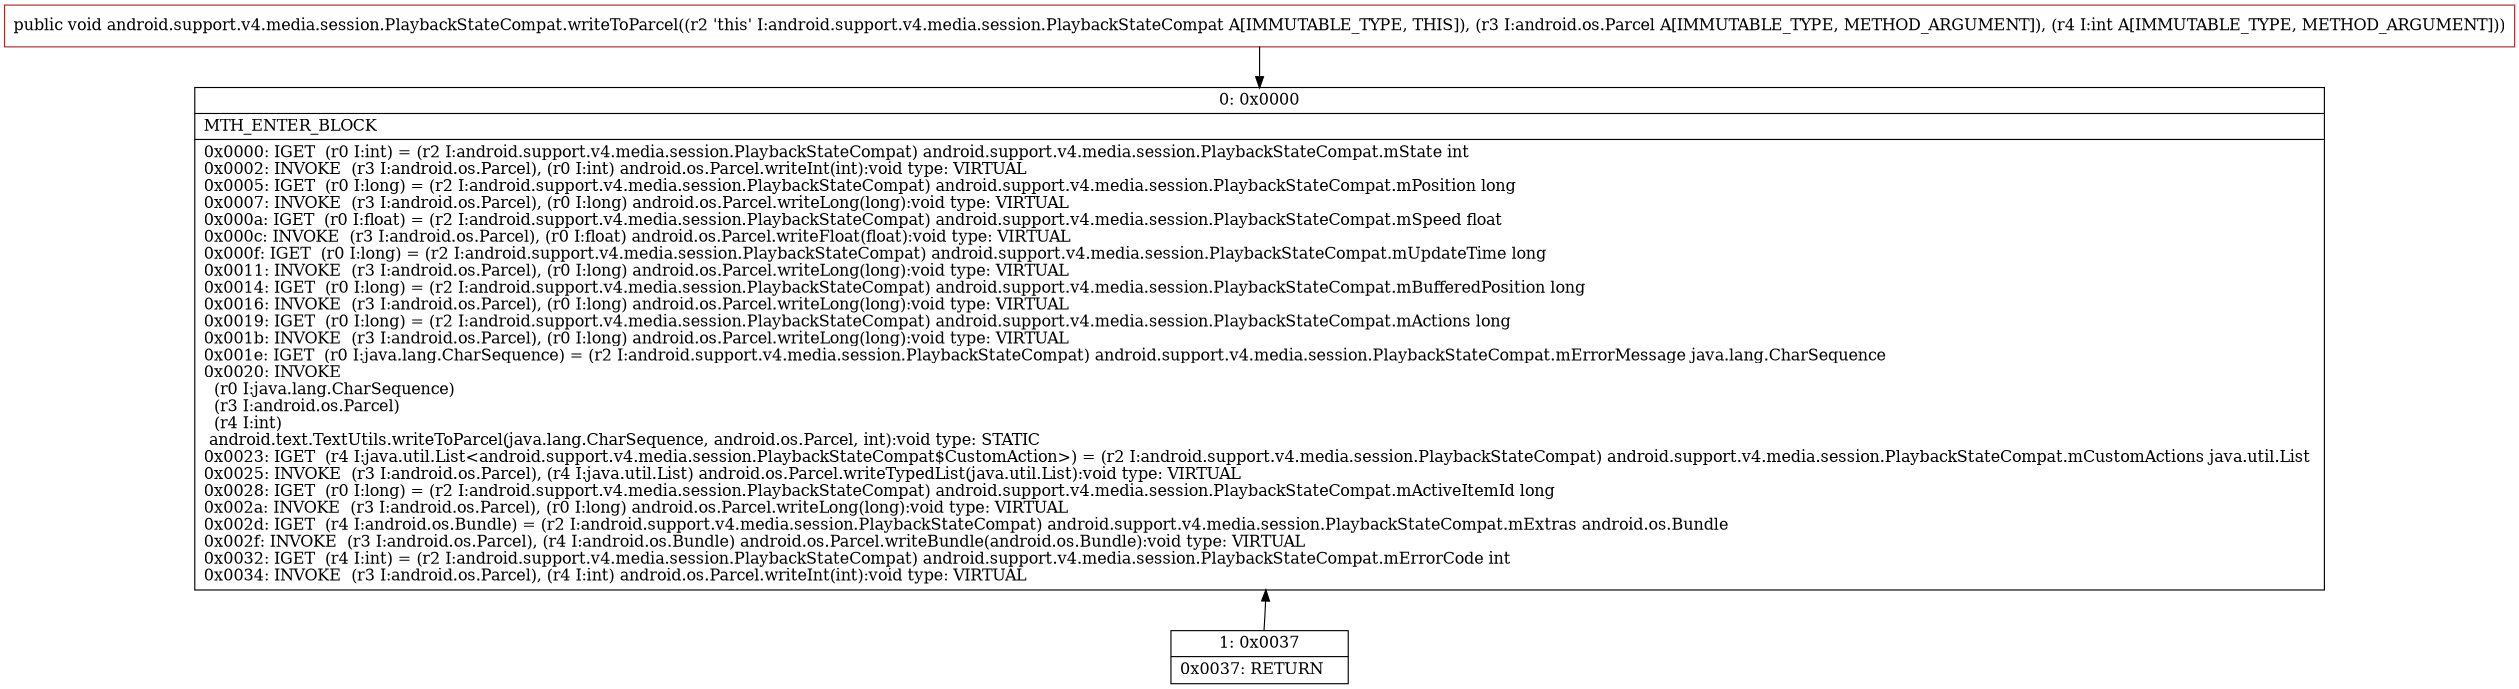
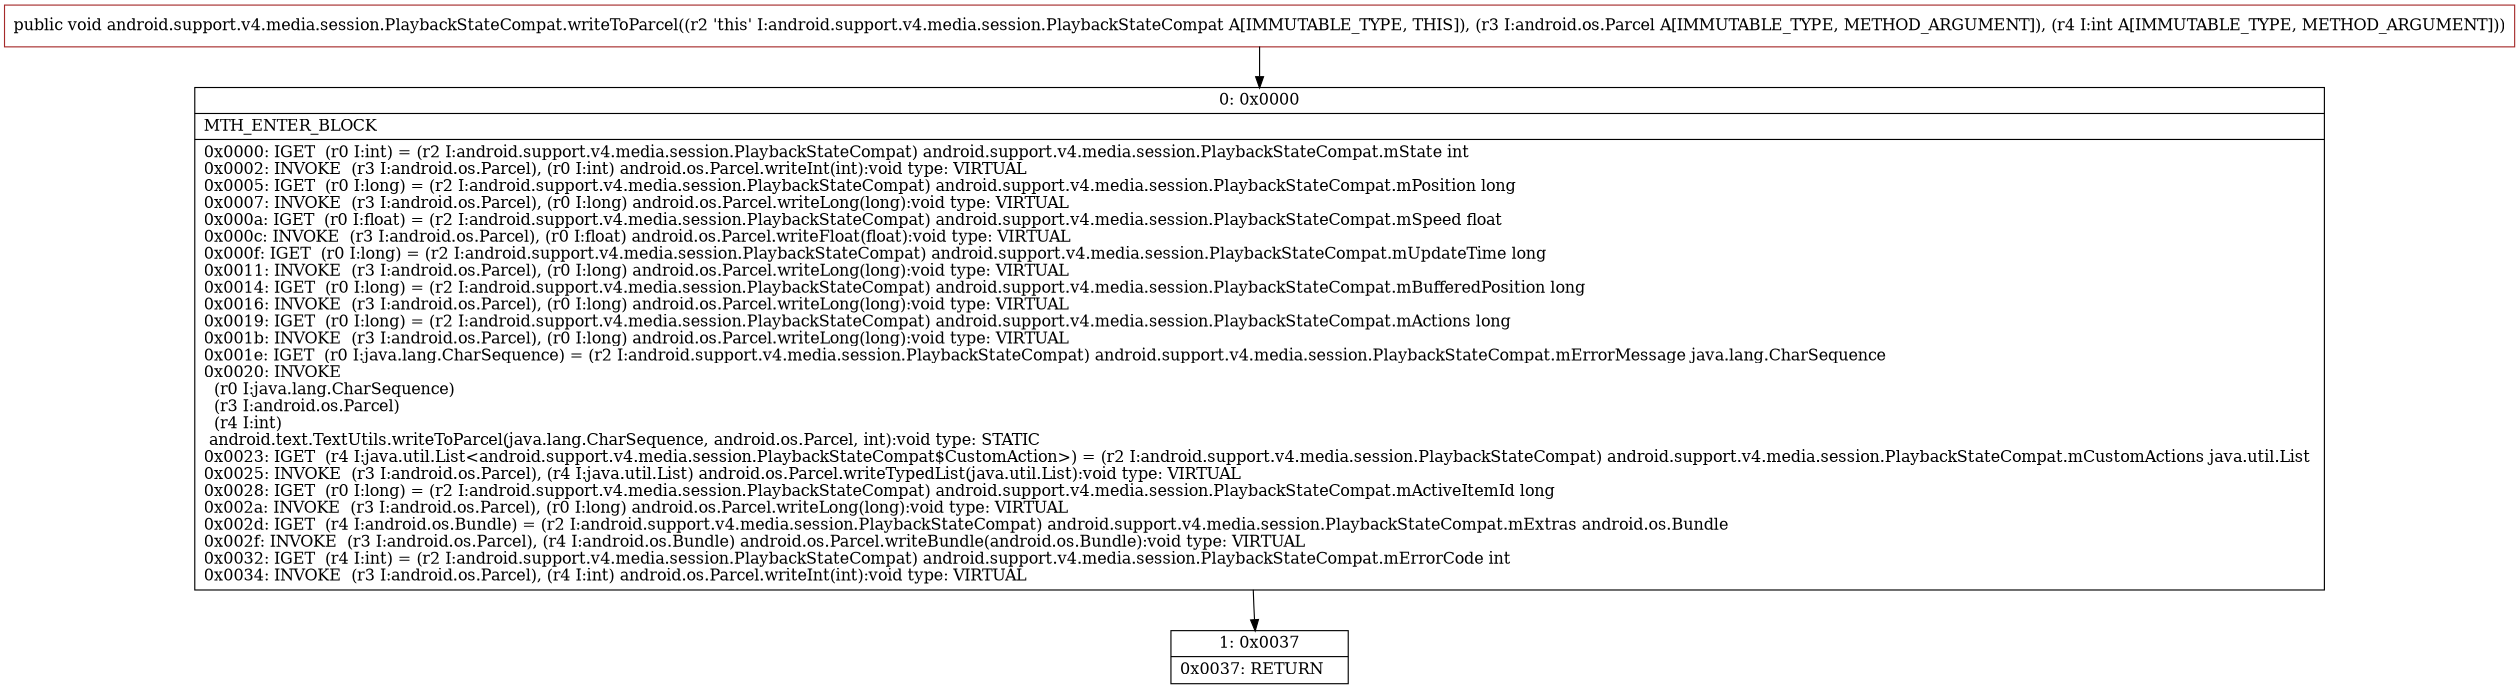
(1265, 616) -> (1254, 605)
